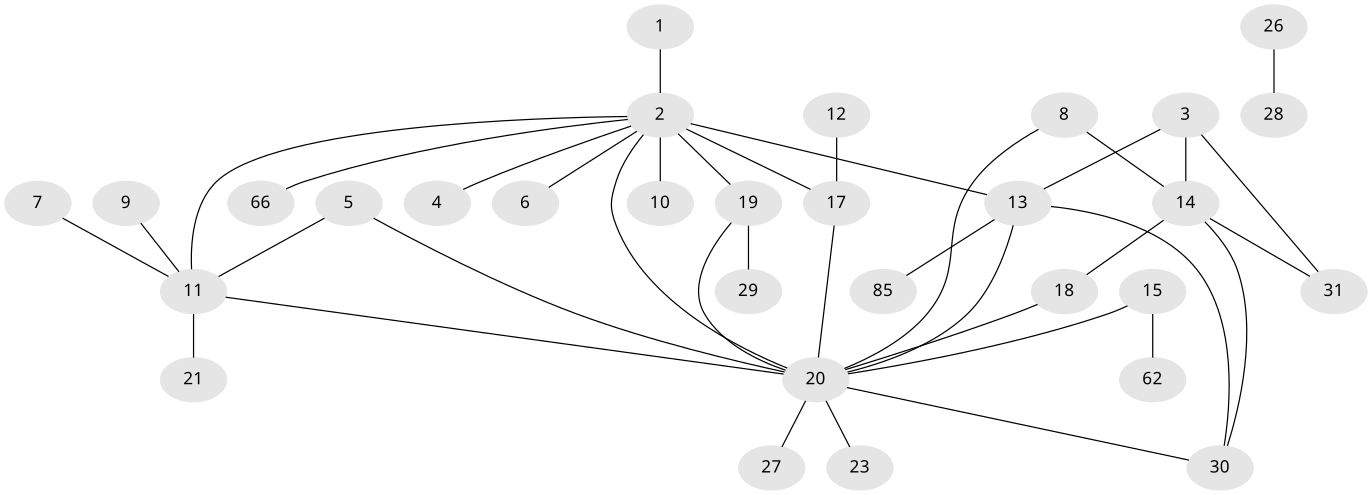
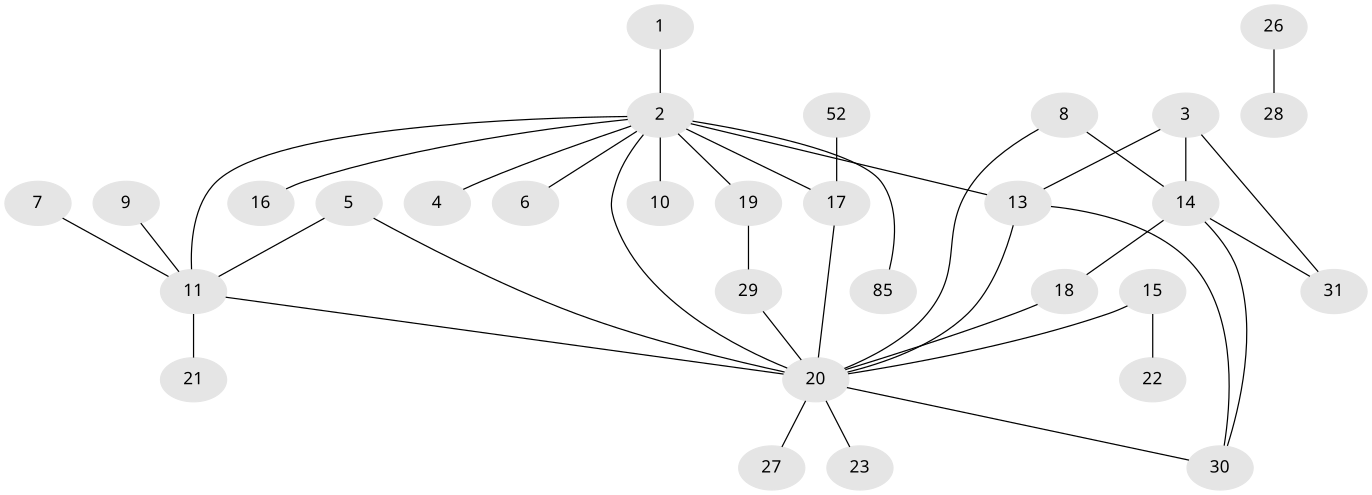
(837, 115) -> (837, 115)
(261, 203) -> (261, 203)
(942, 253) -> (878, 179)
(704, 314) -> (782, 336)
(1153, 380) -> (1153, 380)
